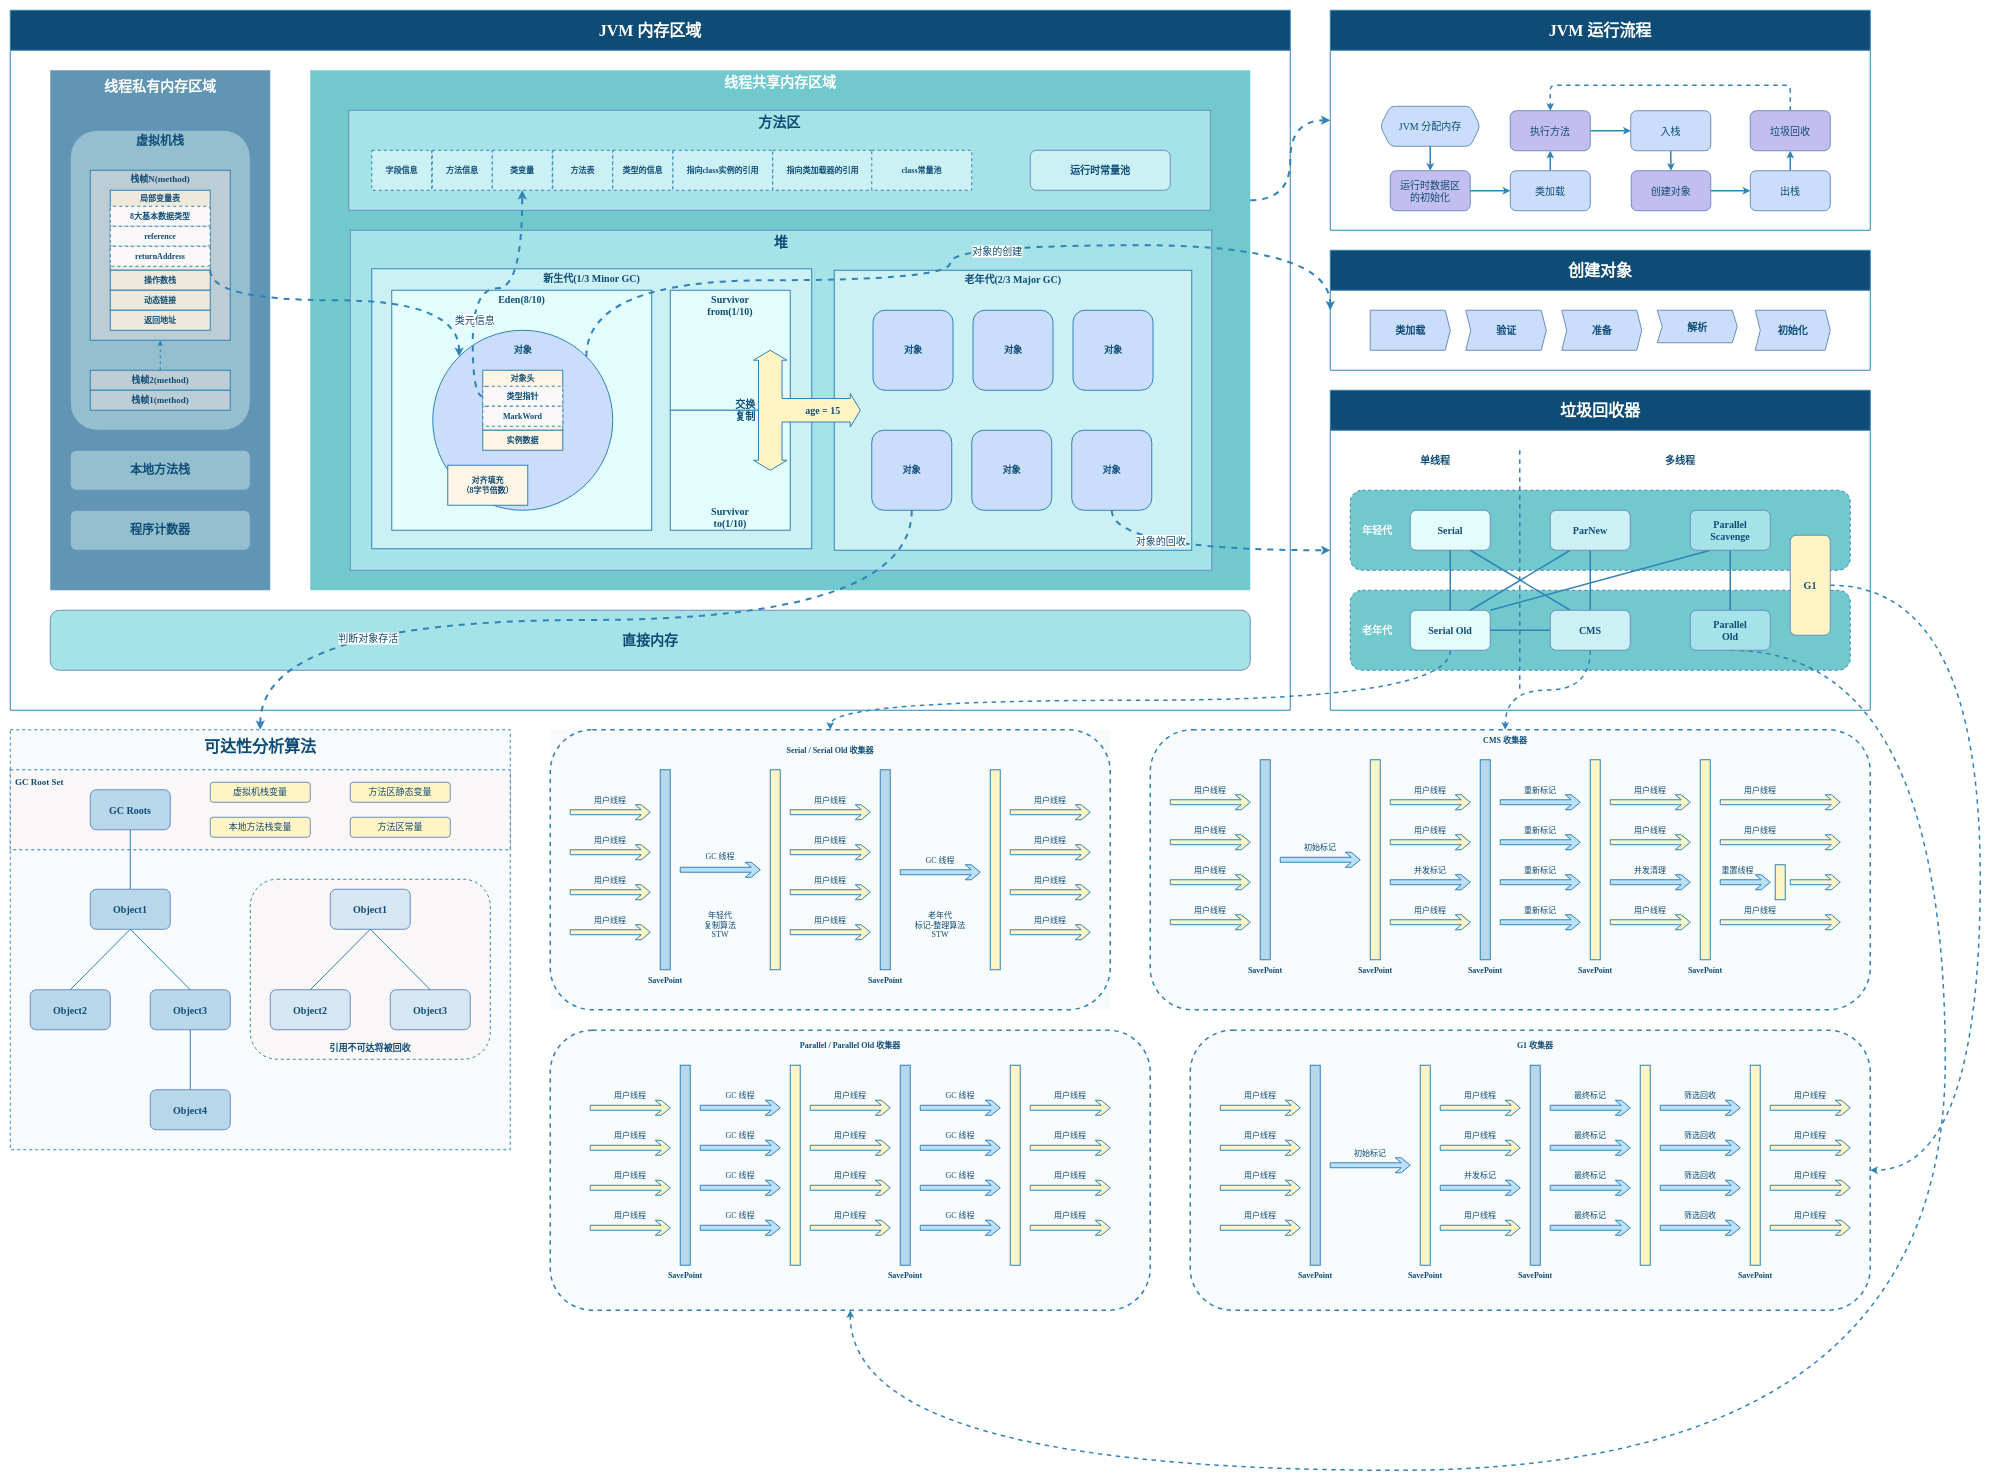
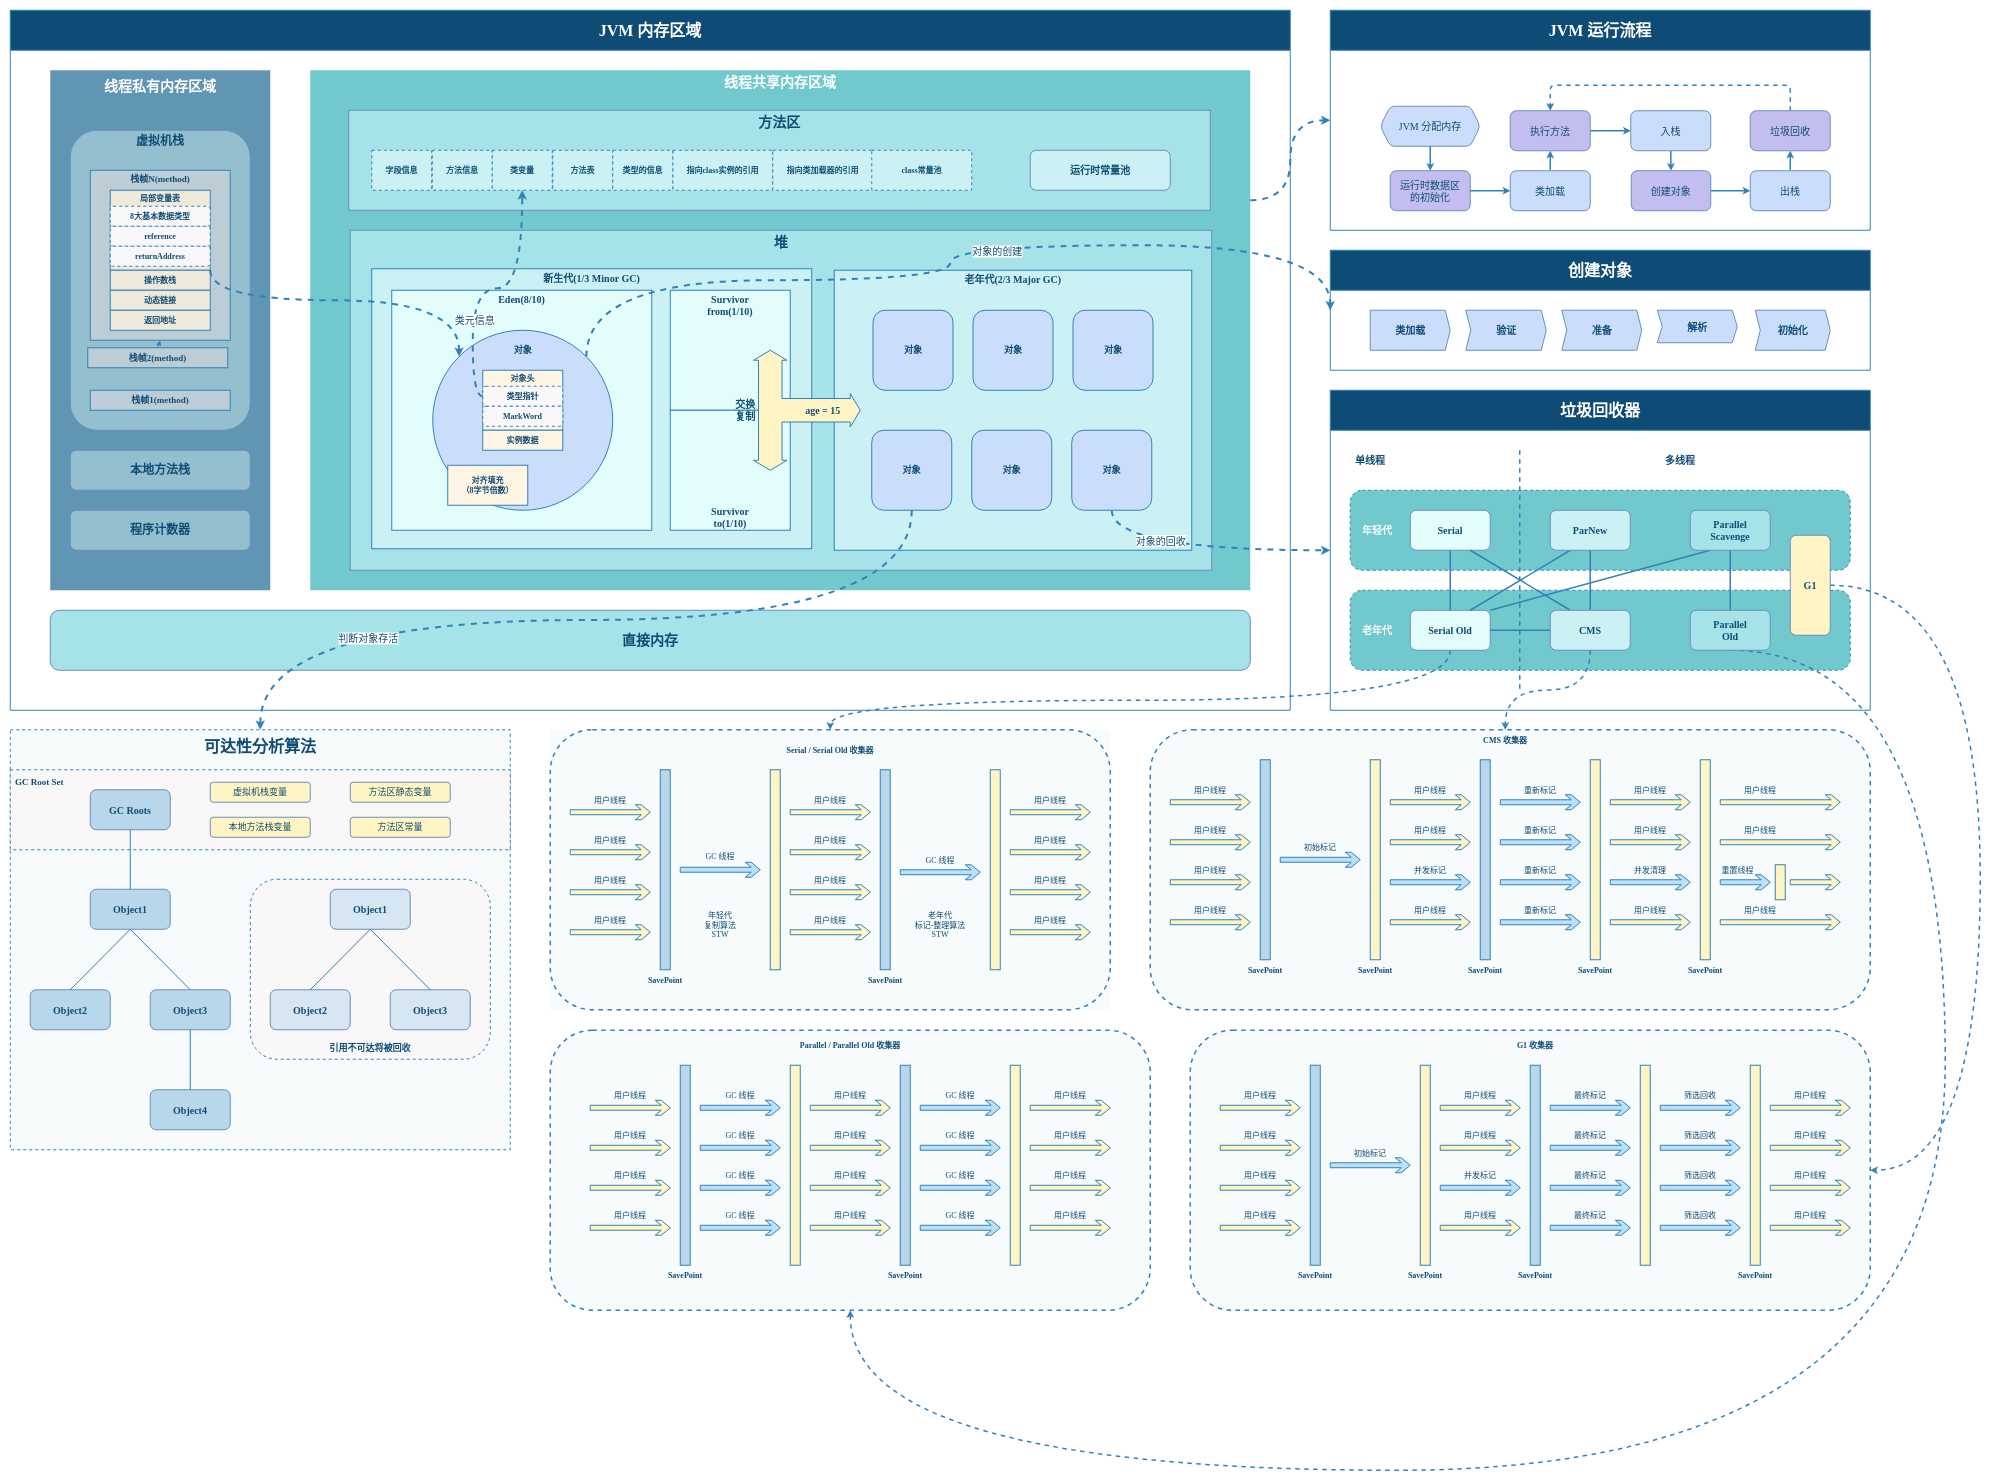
(160, 380) -> (158, 358)
(1435, 460) -> (1370, 460)
